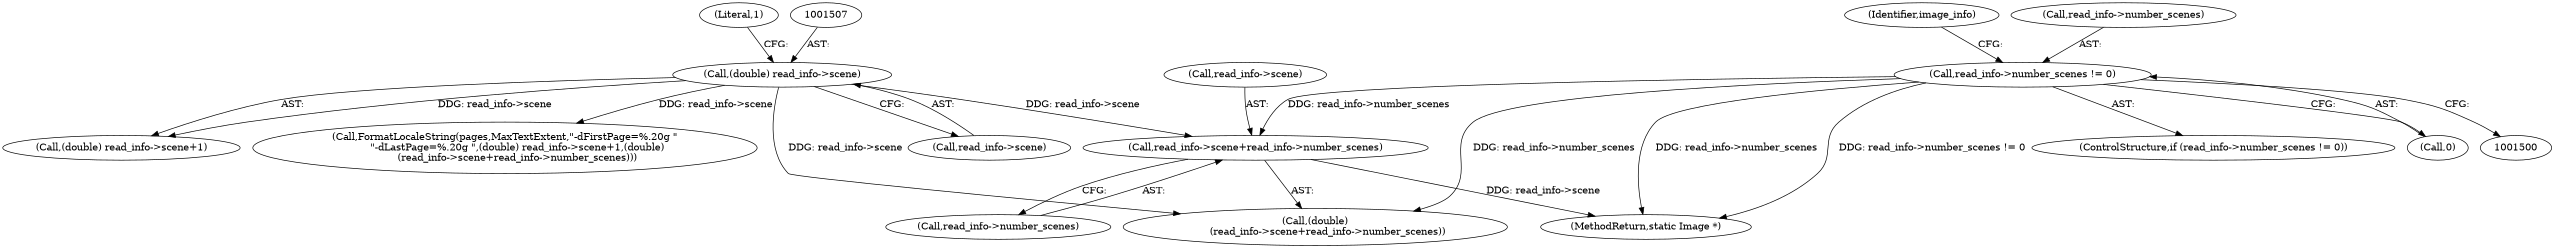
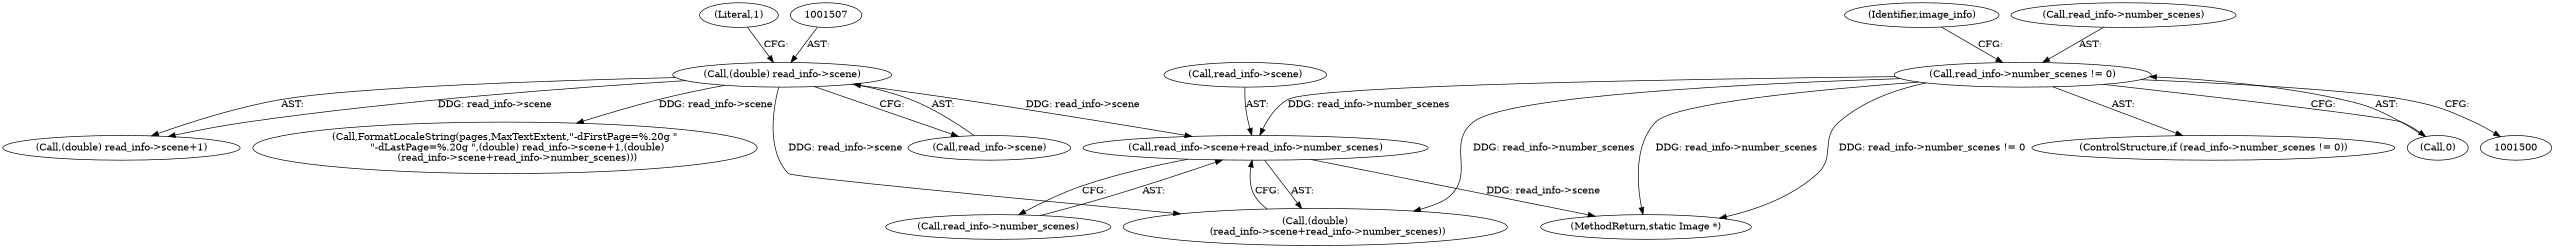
none -> (1252, 191)
